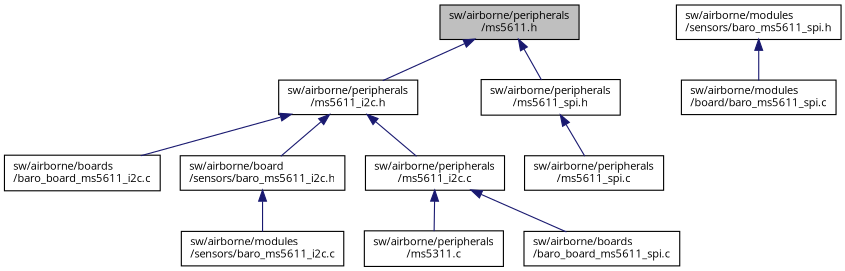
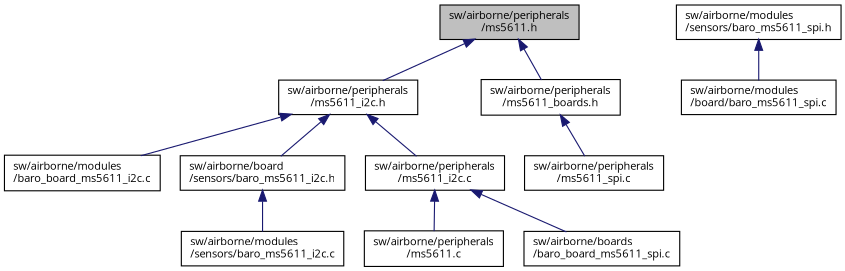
(551, 97) -> (551, 97)
(82, 173) -> (82, 173)
(434, 249) -> (434, 249)
